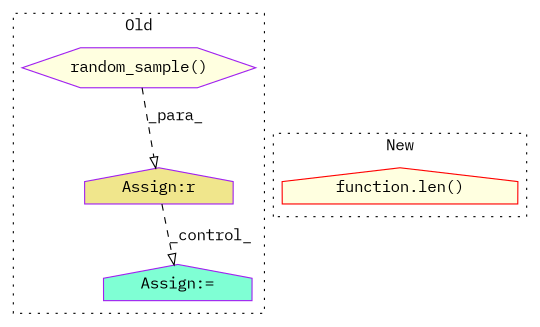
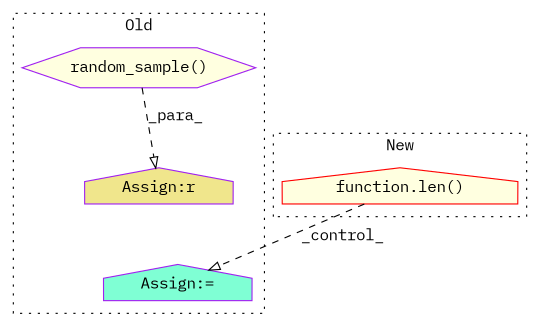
(167, 229) -> (292, 235)
